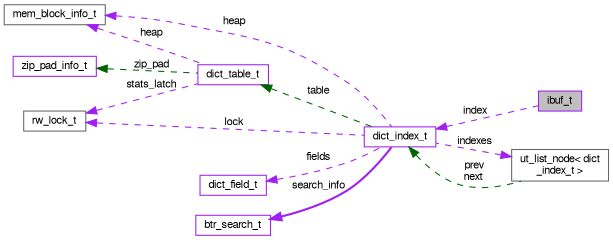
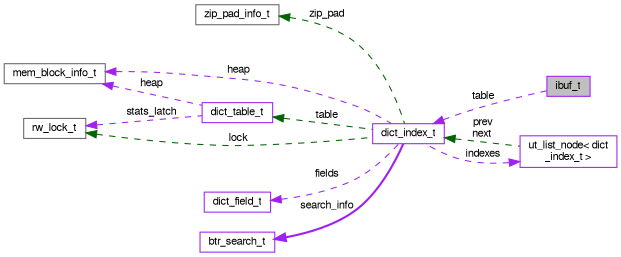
(55, 66) -> (237, 15)
(153, 71) -> (365, 51)
(474, 111) -> (482, 96)
(230, 129) -> (234, 146)
(560, 165) -> (568, 152)
